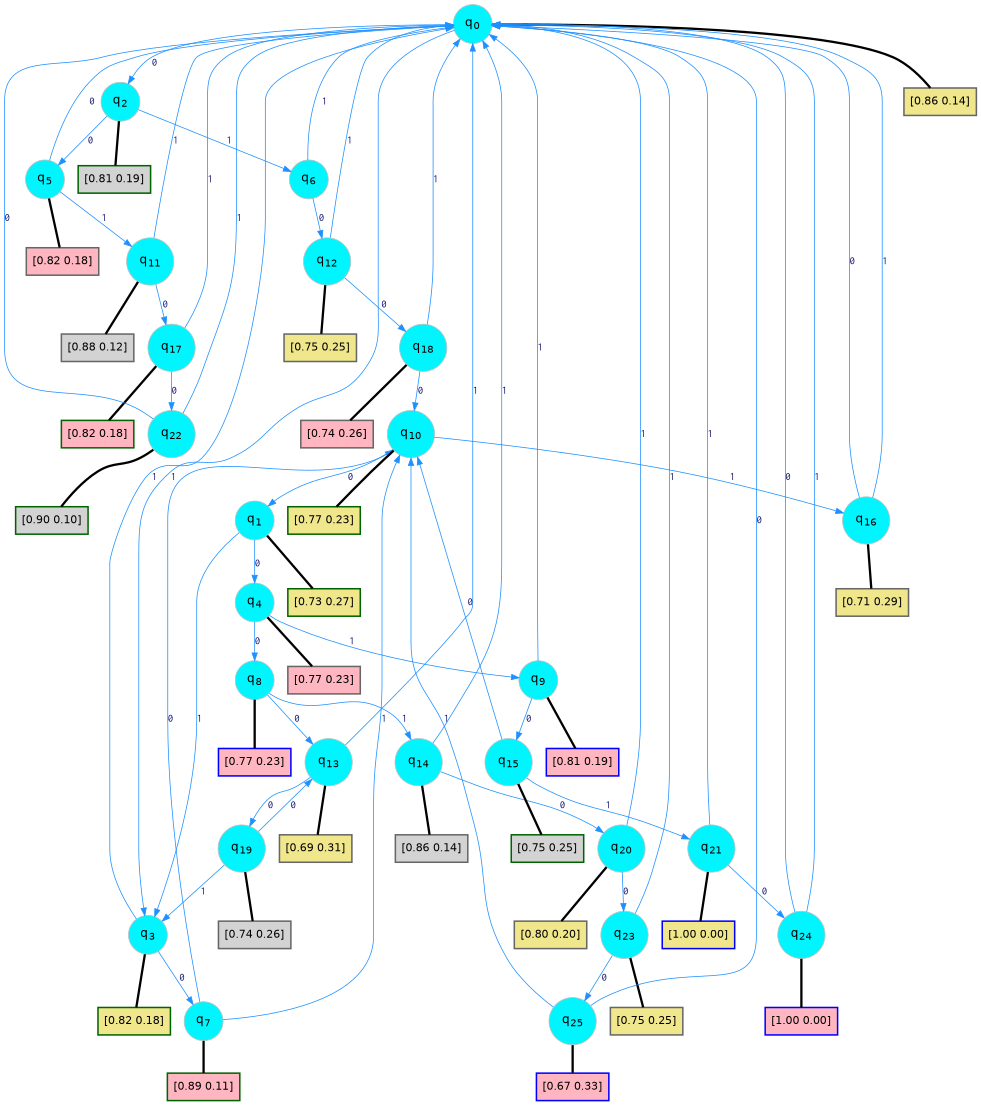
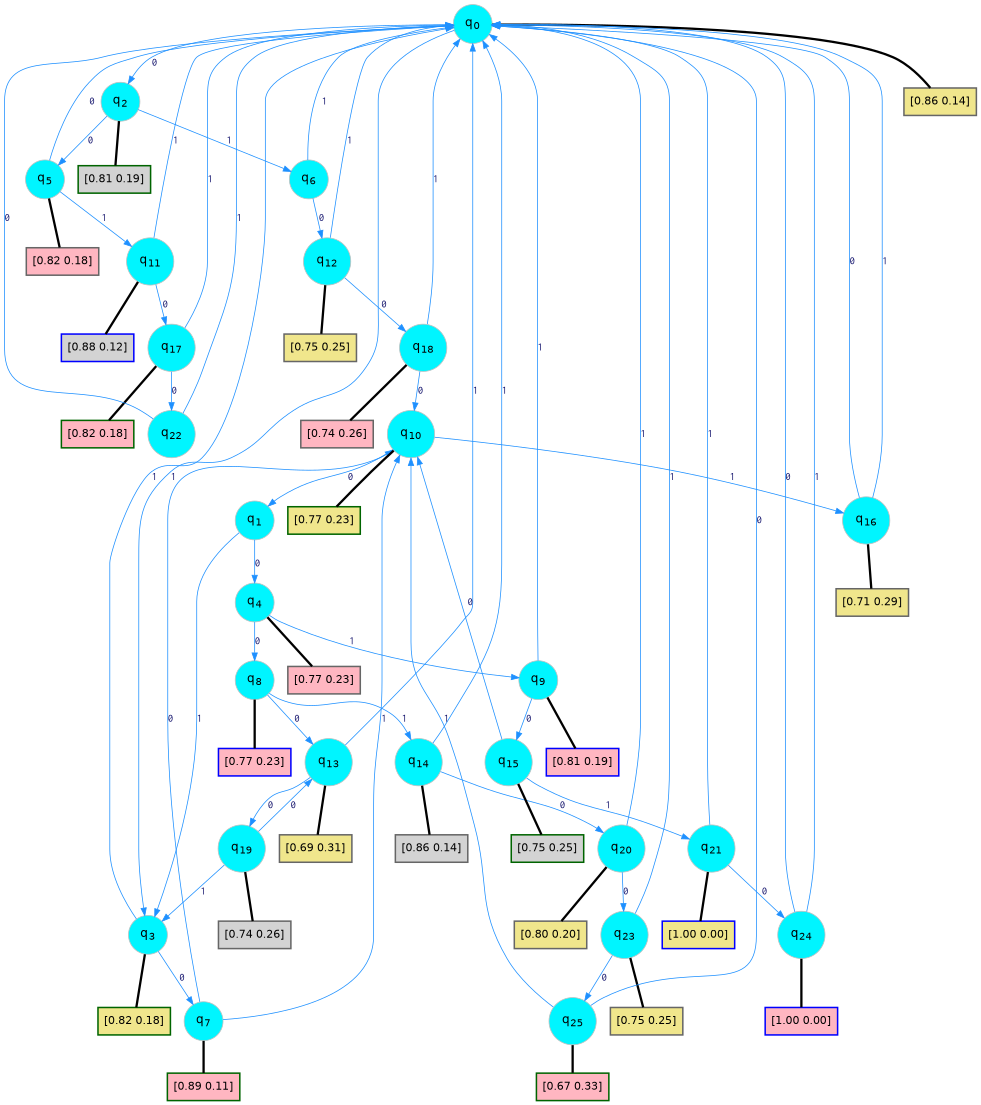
(98, 348) -> (98, 348)
(52, 520) -> none
(324, 602) -> none
(573, 1087) -> (573, 1087)
